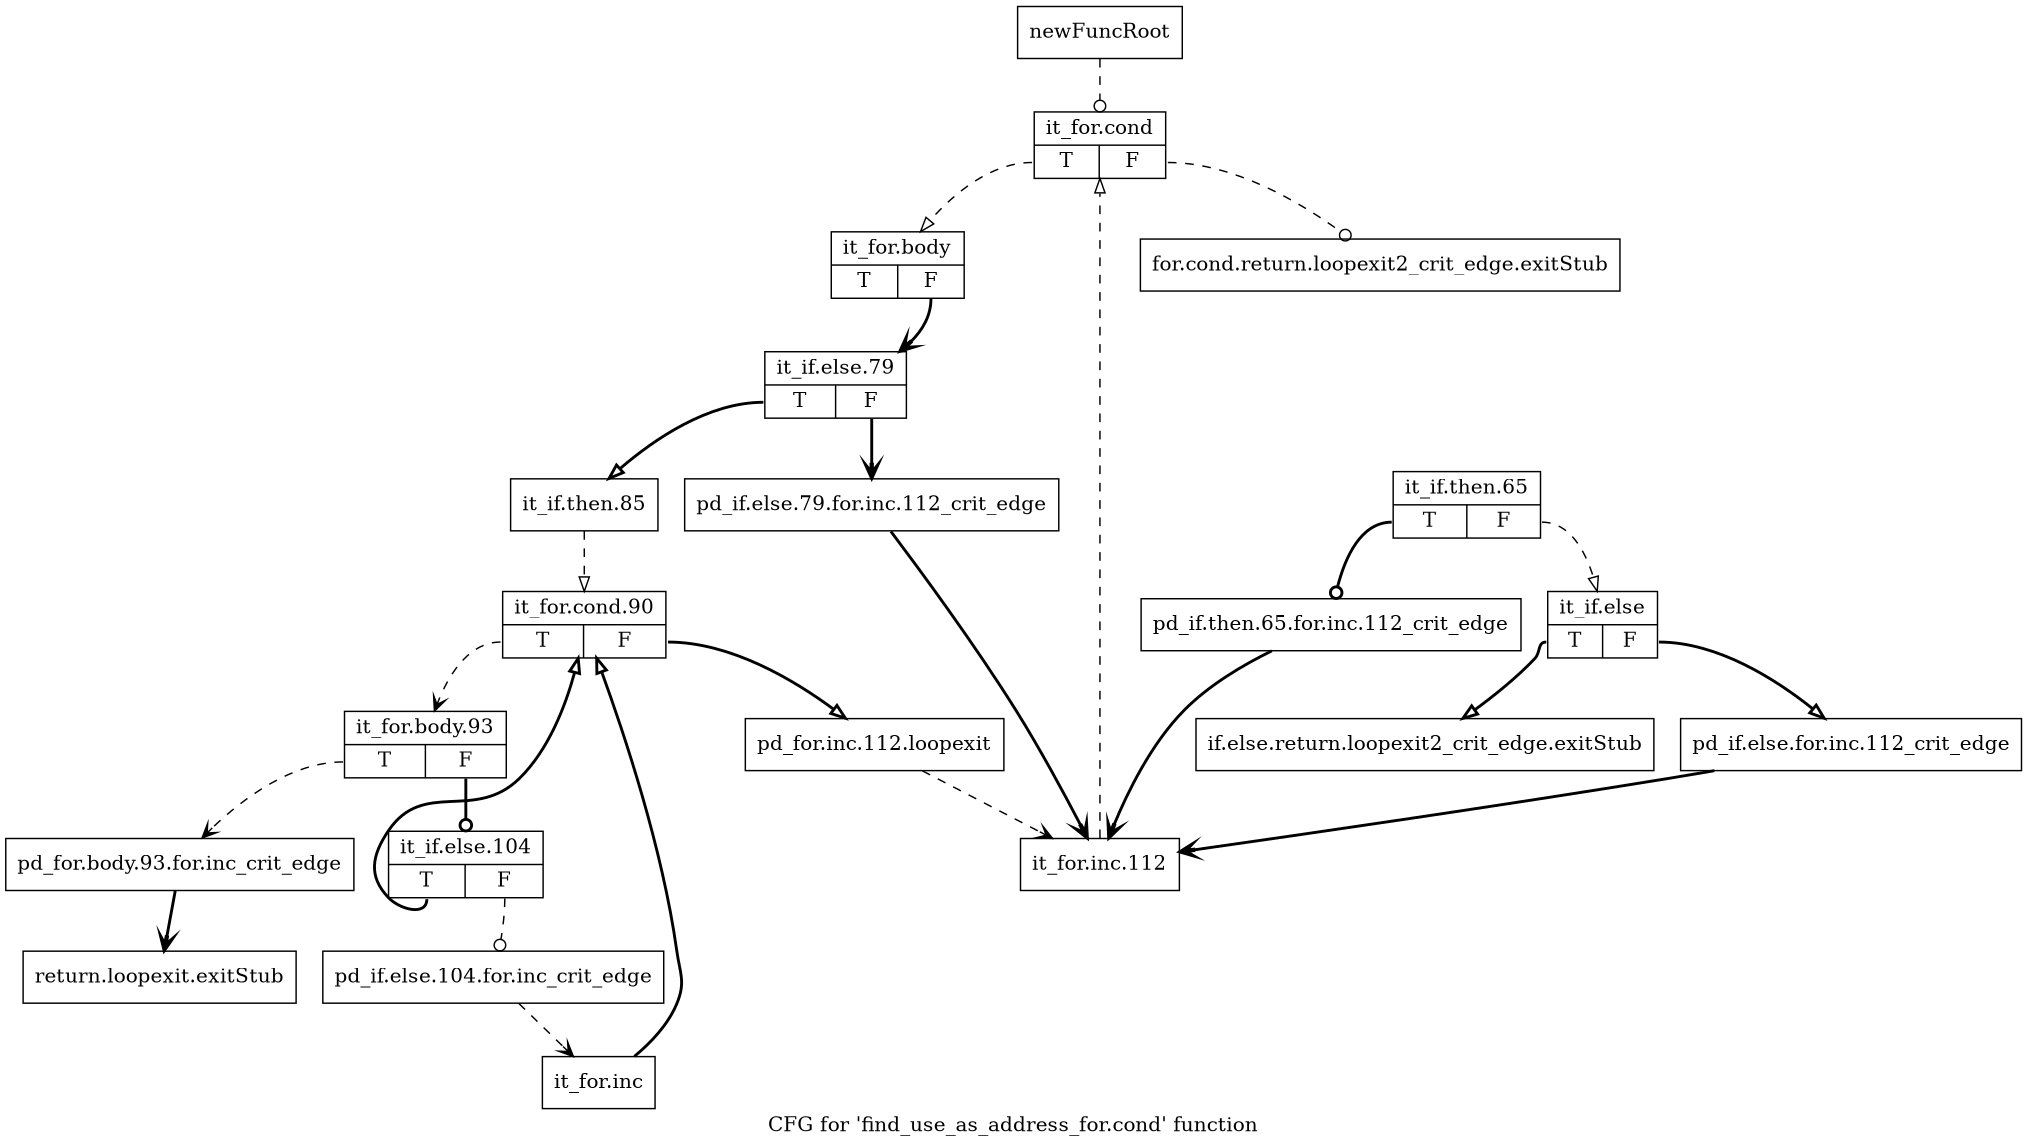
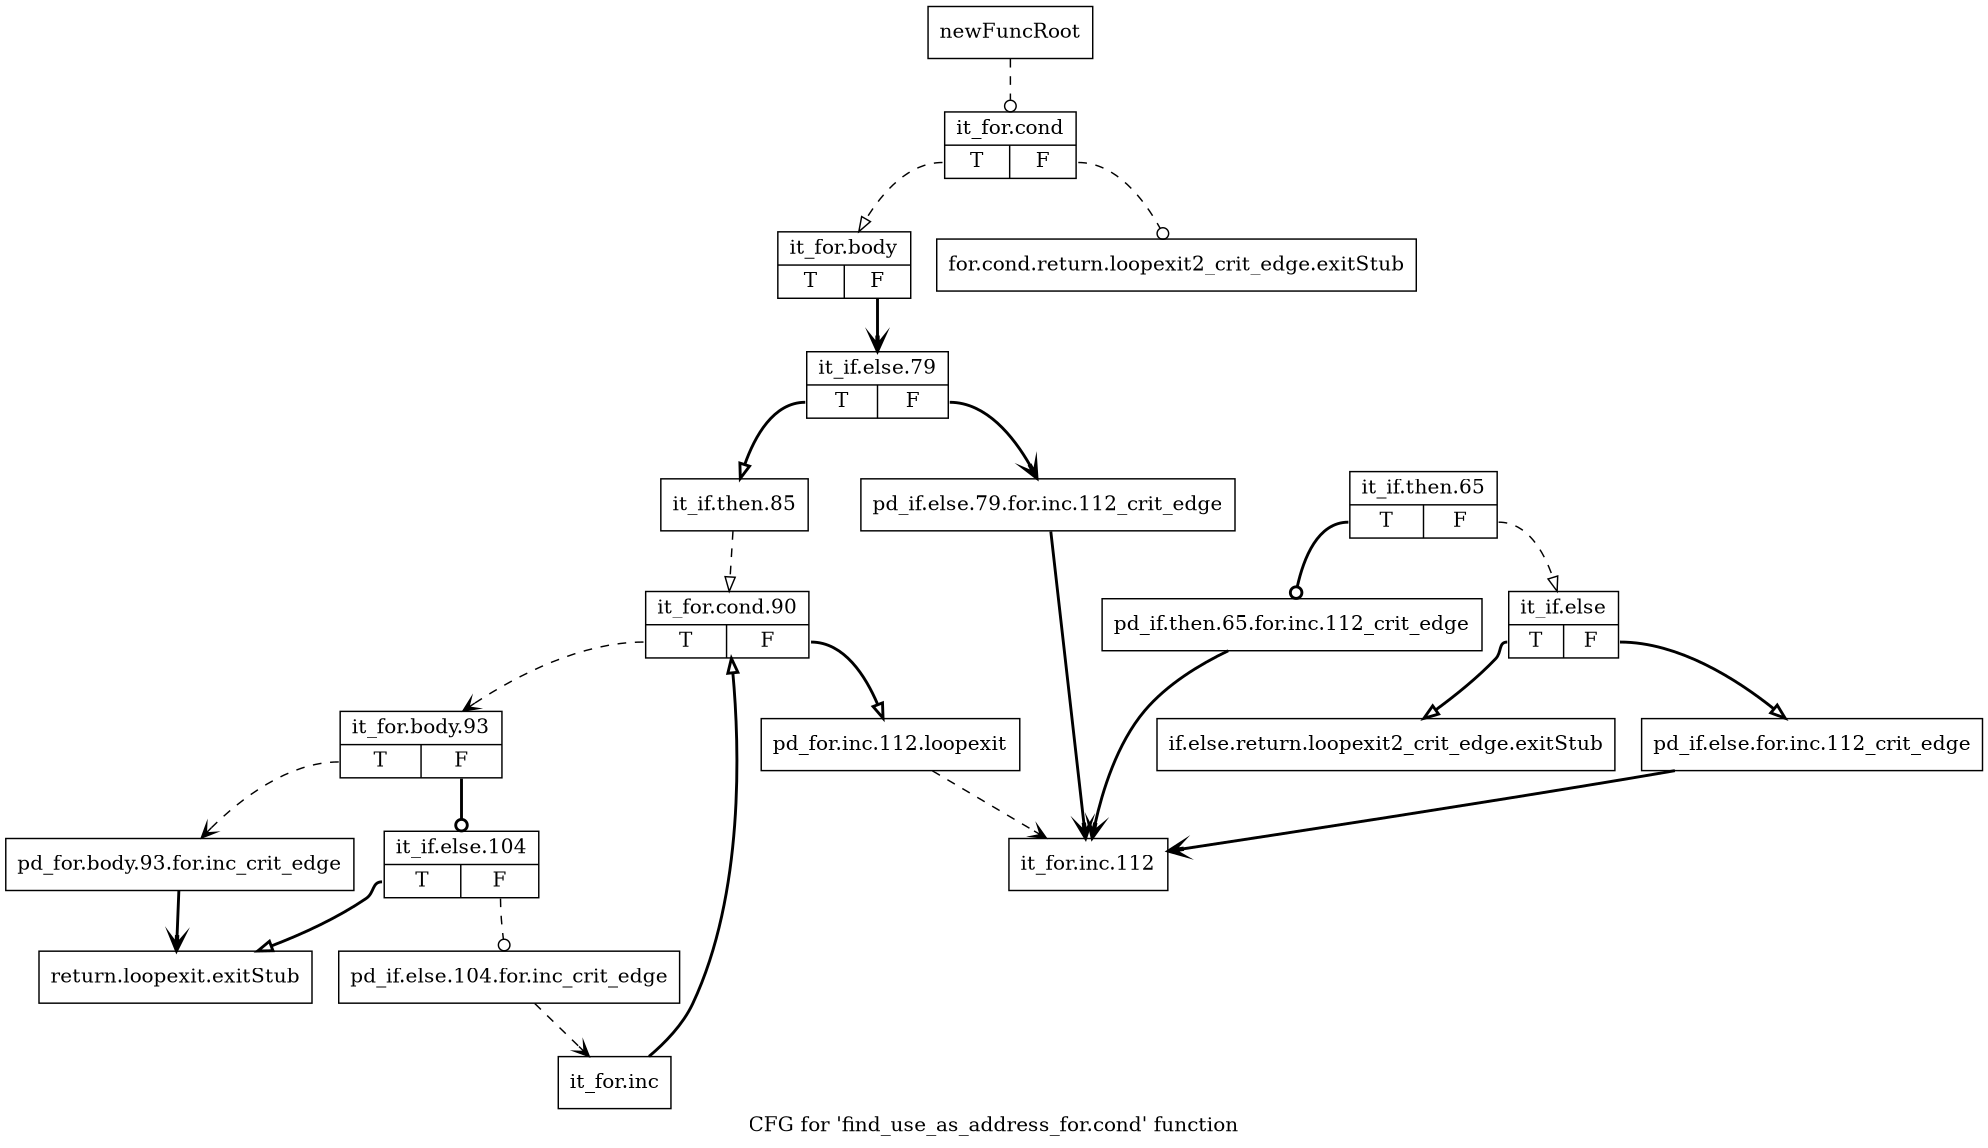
(1100, 516) -> none
(452, 801) -> (331, 919)
